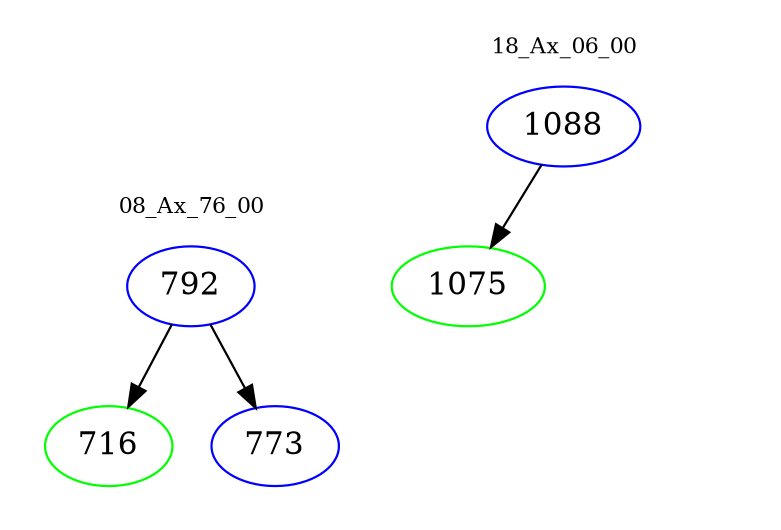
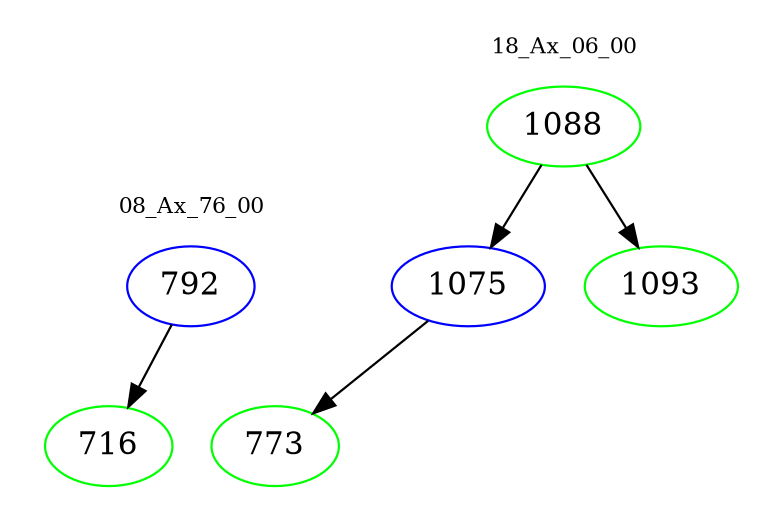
(564, 127) -> (564, 127)
(468, 286) -> (468, 286)
none -> (661, 286)
(228, 356) -> (379, 360)
(275, 446) -> (275, 446)
